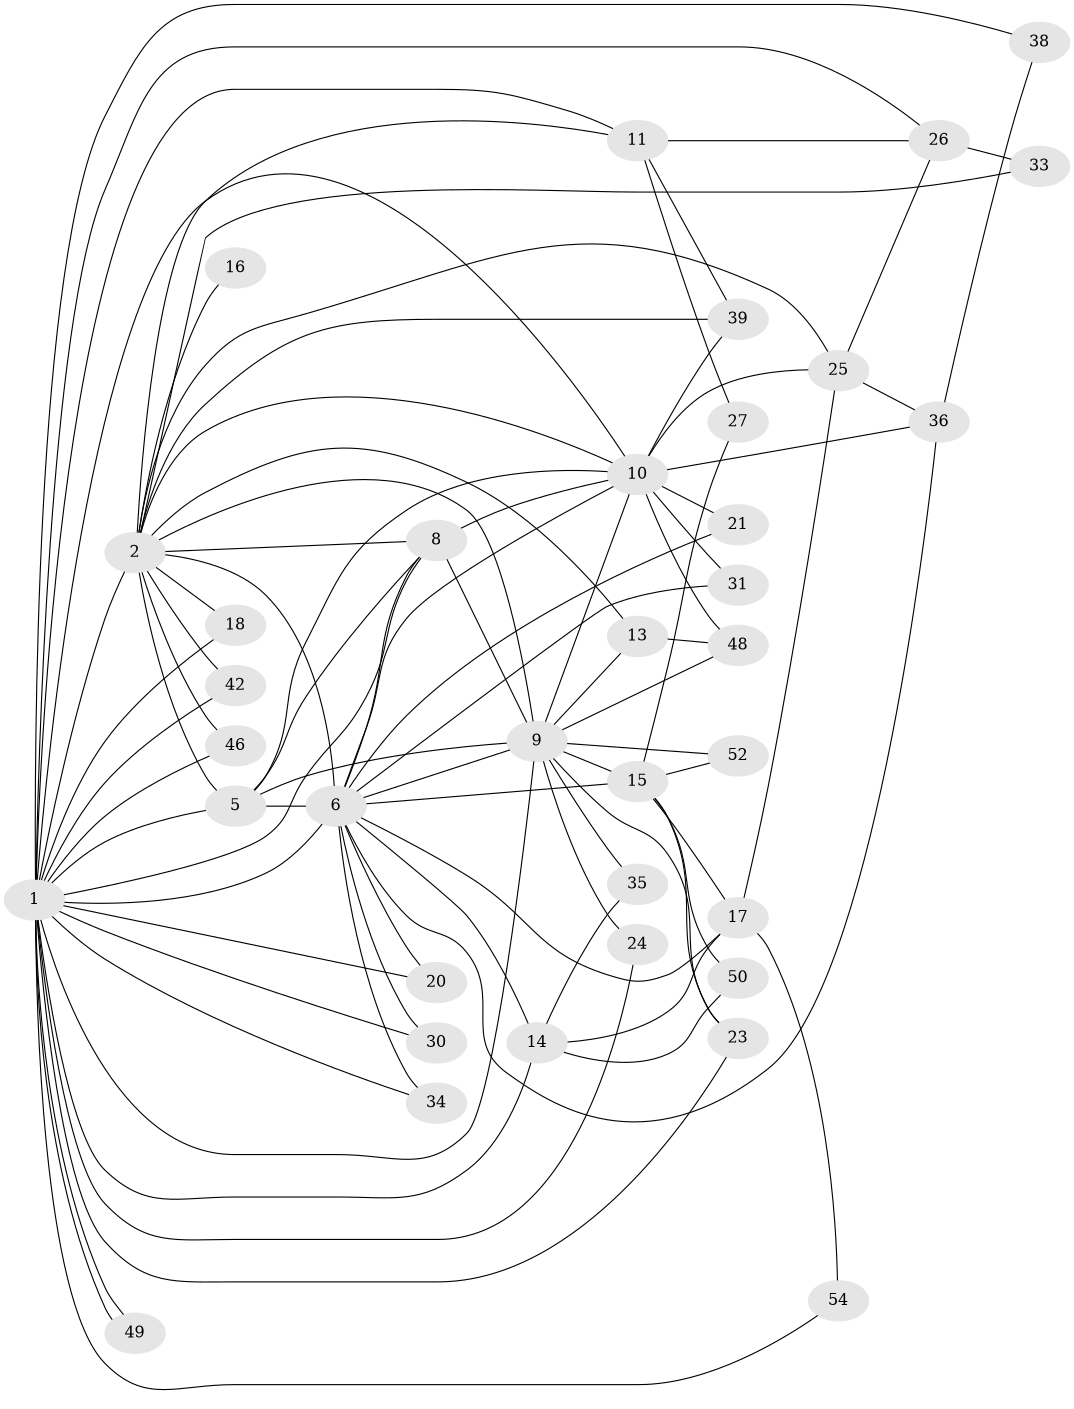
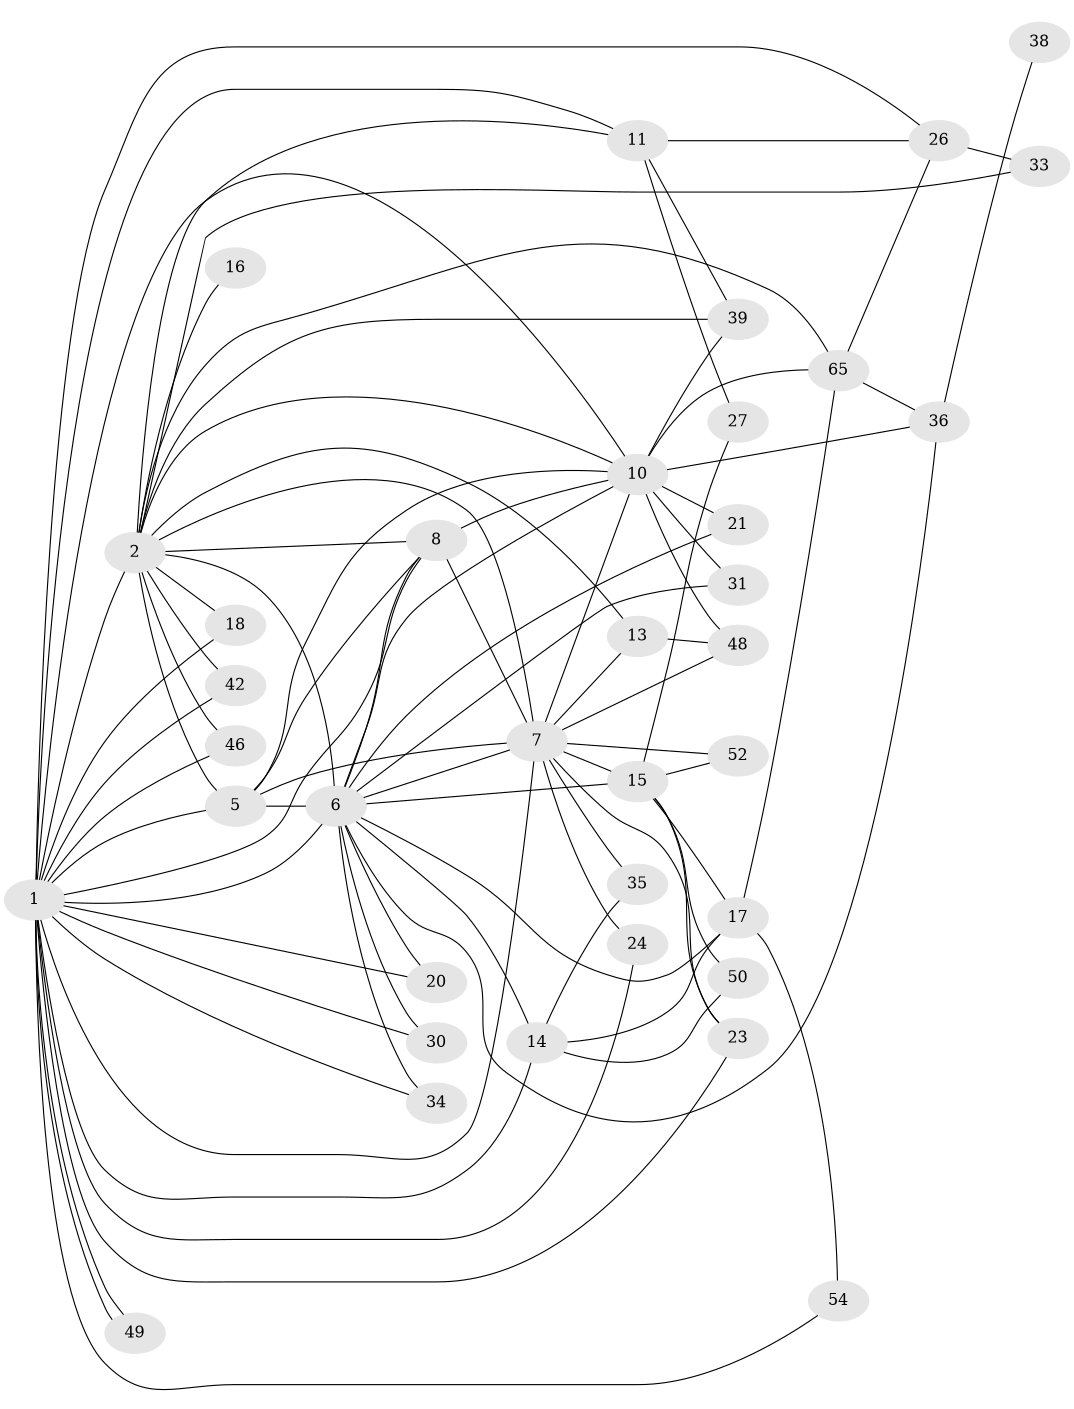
(156, 34) -> none
(839, 371) -> (839, 371)
(537, 741) -> (537, 741)
